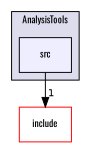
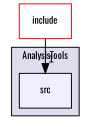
(45, 86) -> (45, 53)
